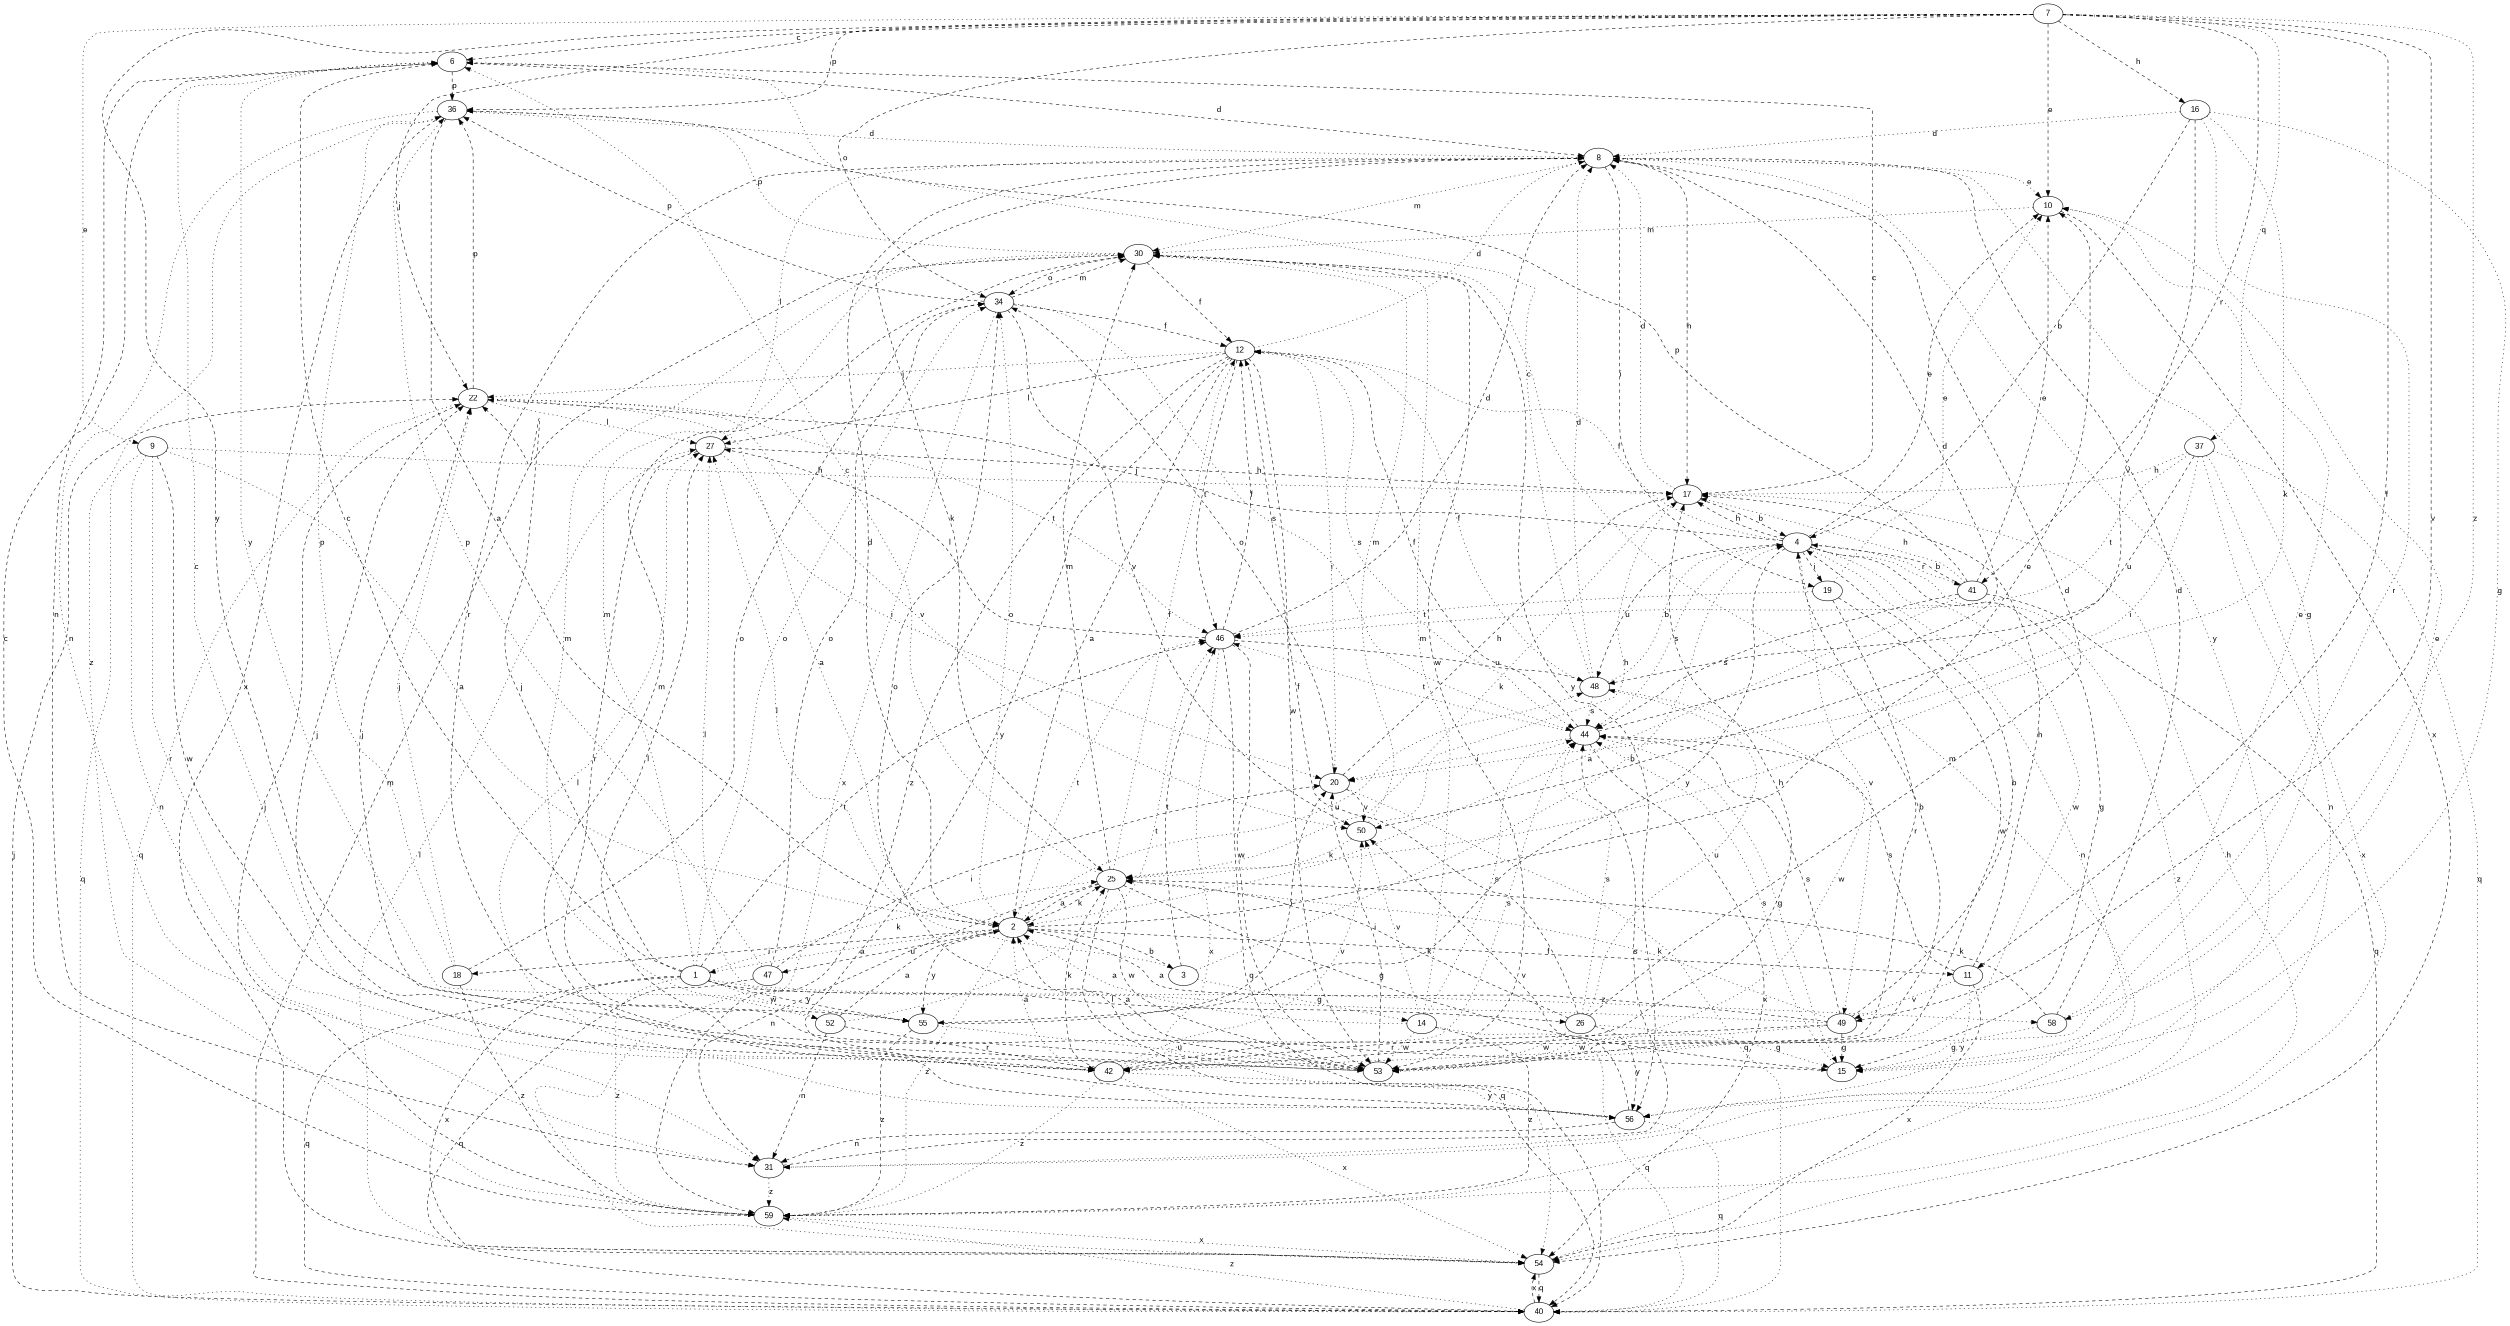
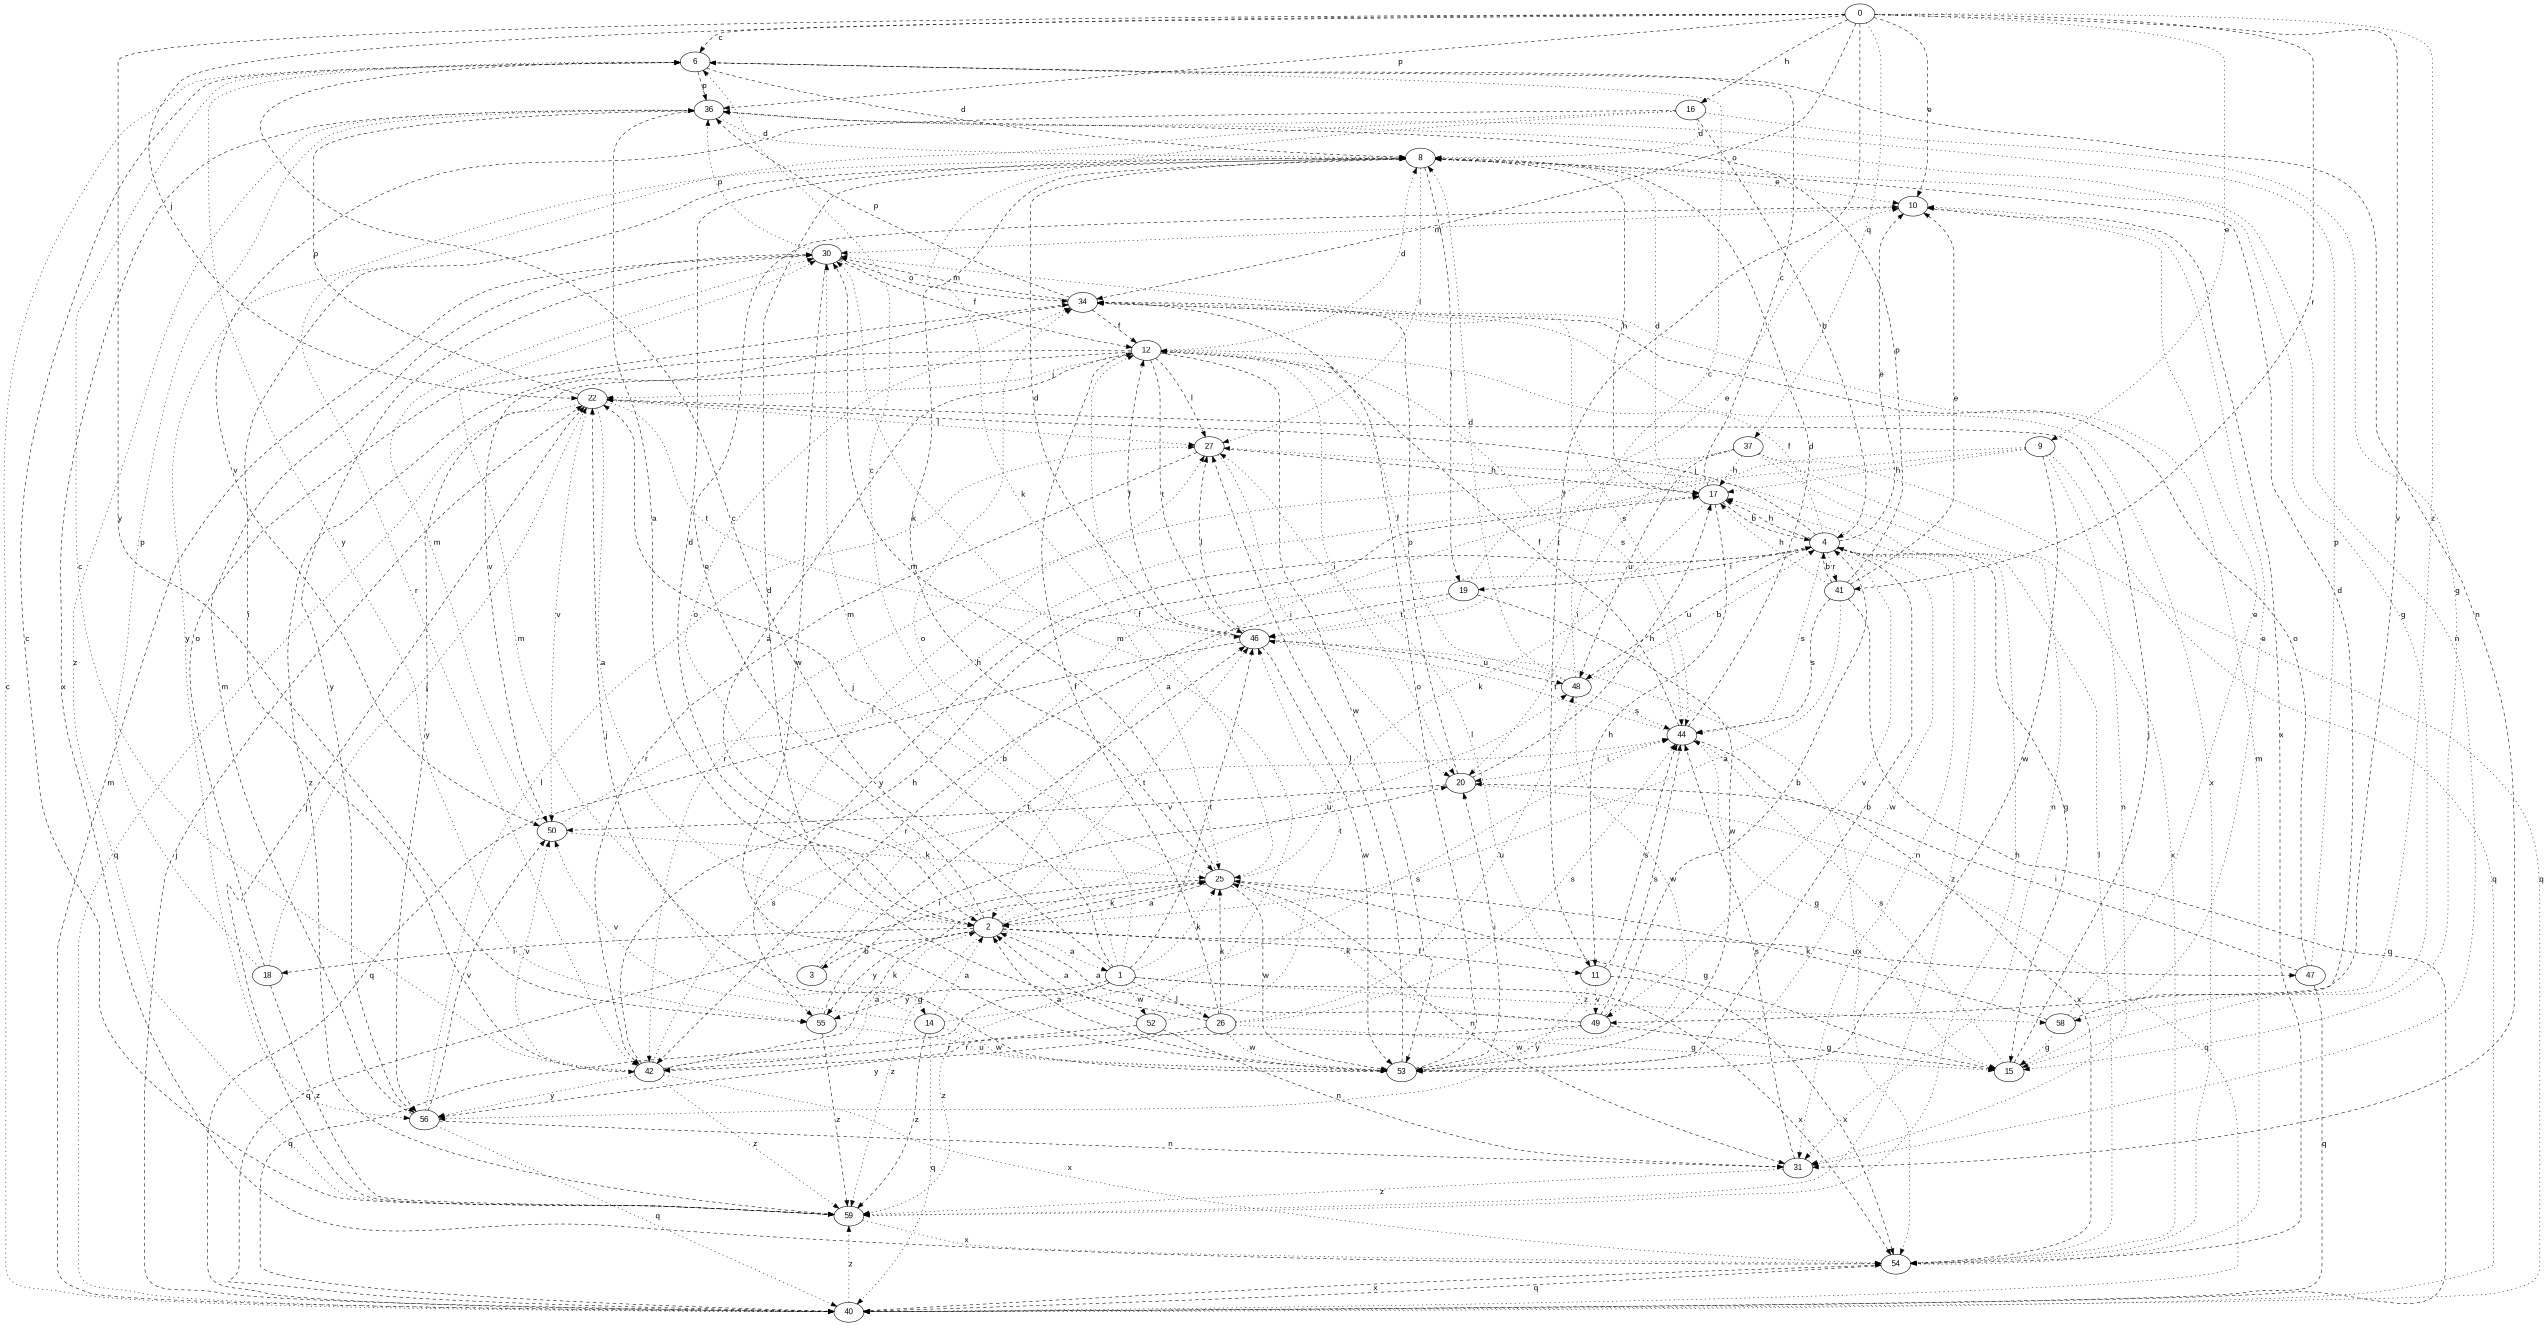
(2048, 14) -> (1860, 14)
(1372, 206) -> none
(469, 615) -> (249, 615)
(2021, 623) -> (1621, 712)
none -> (6, 822)
